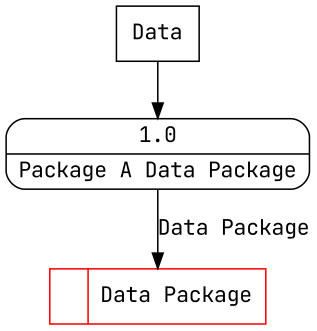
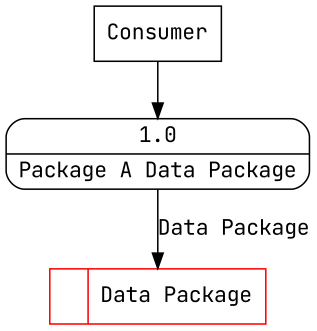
(158, 34) -> (158, 34)
